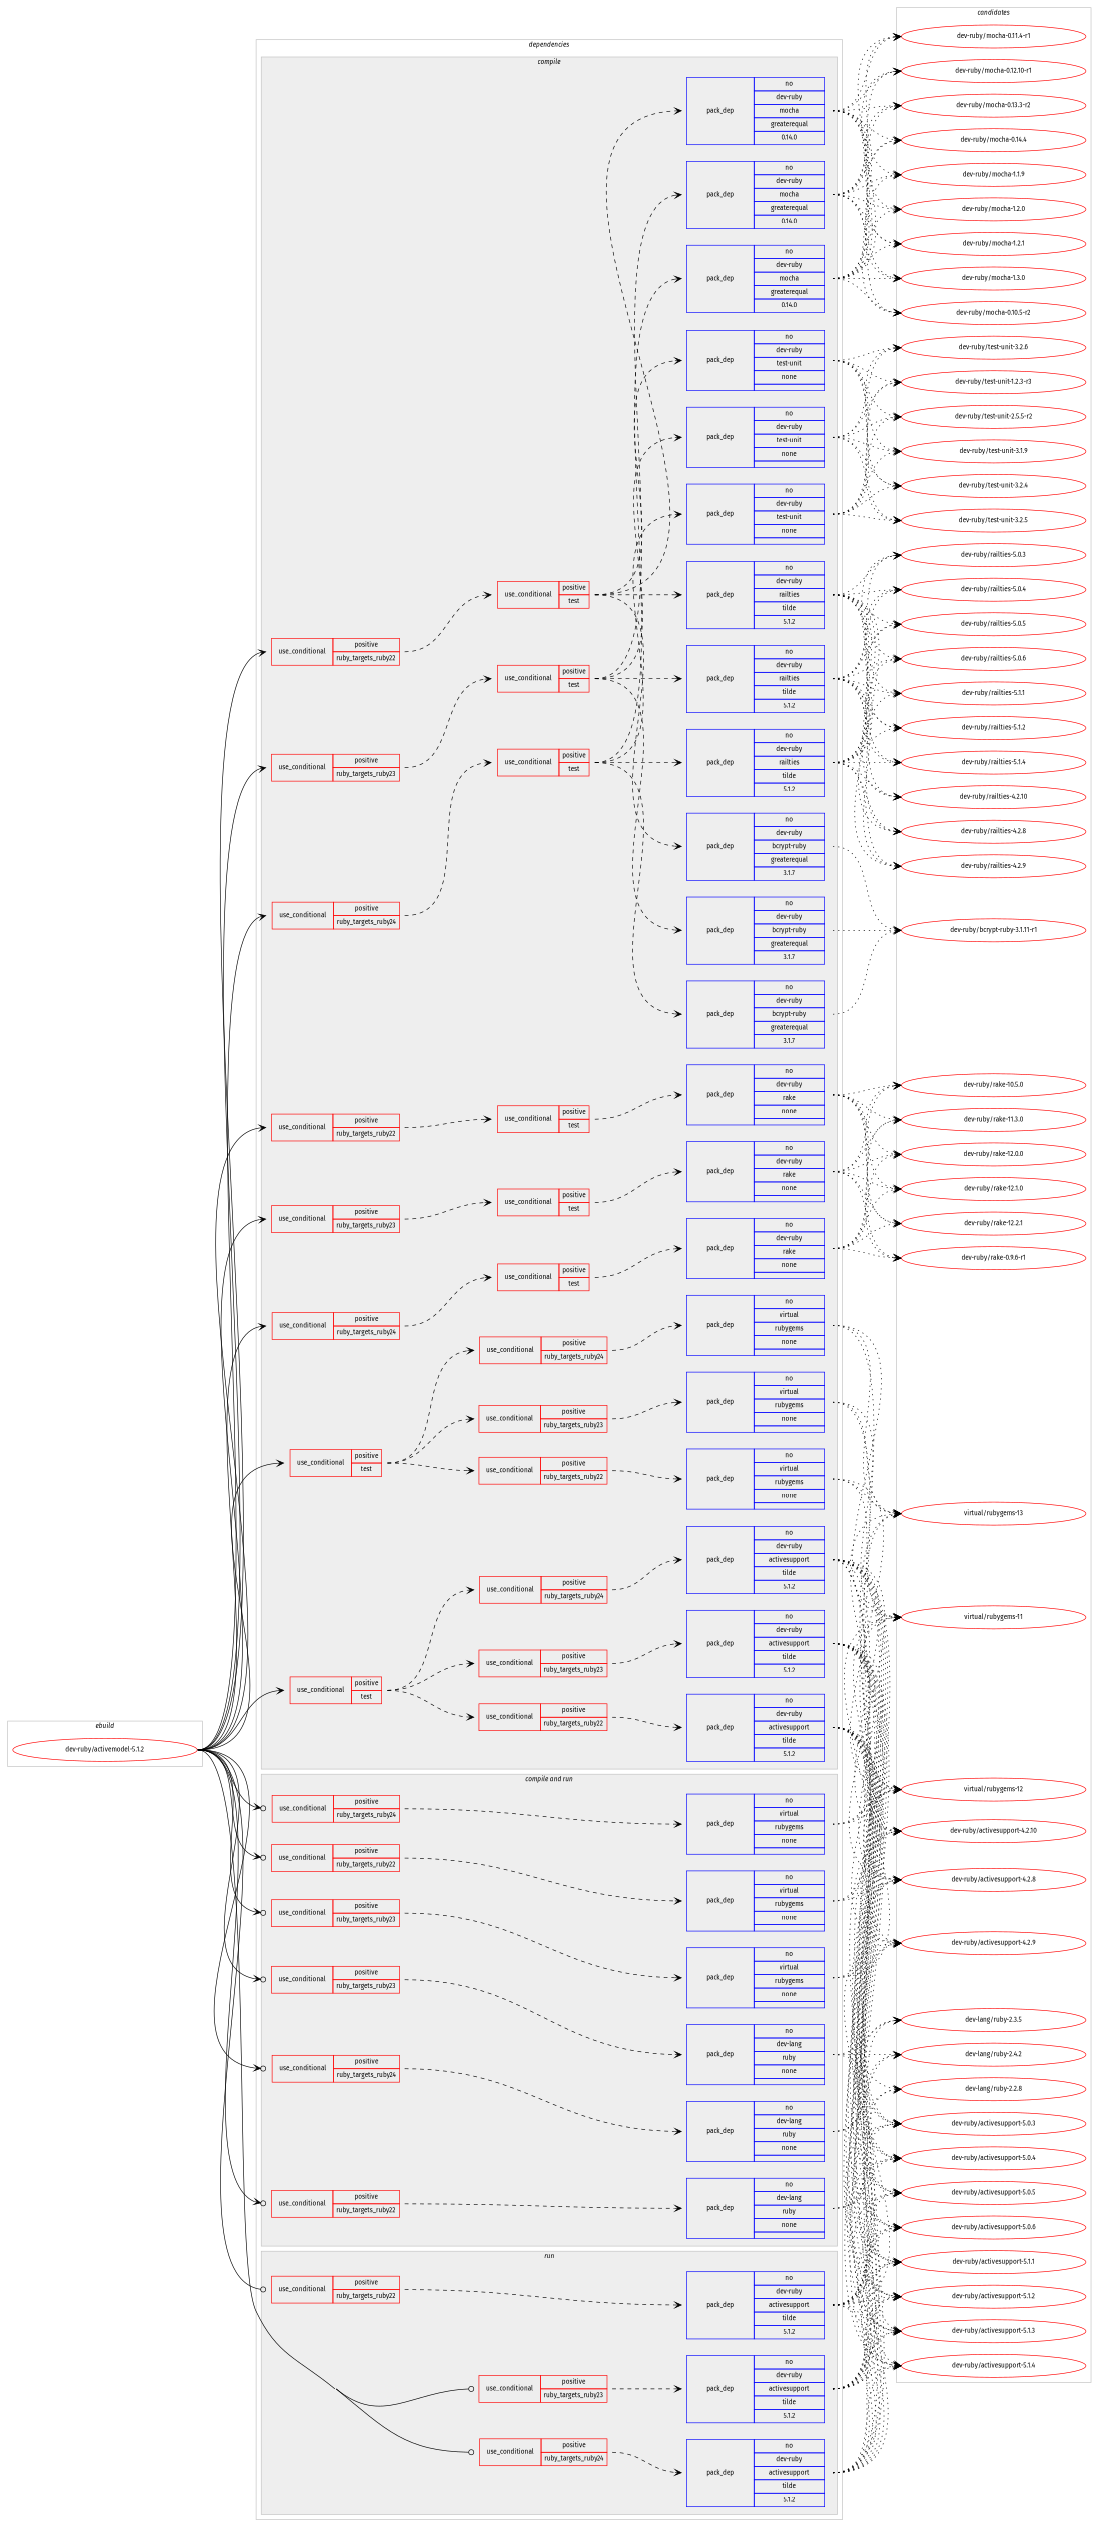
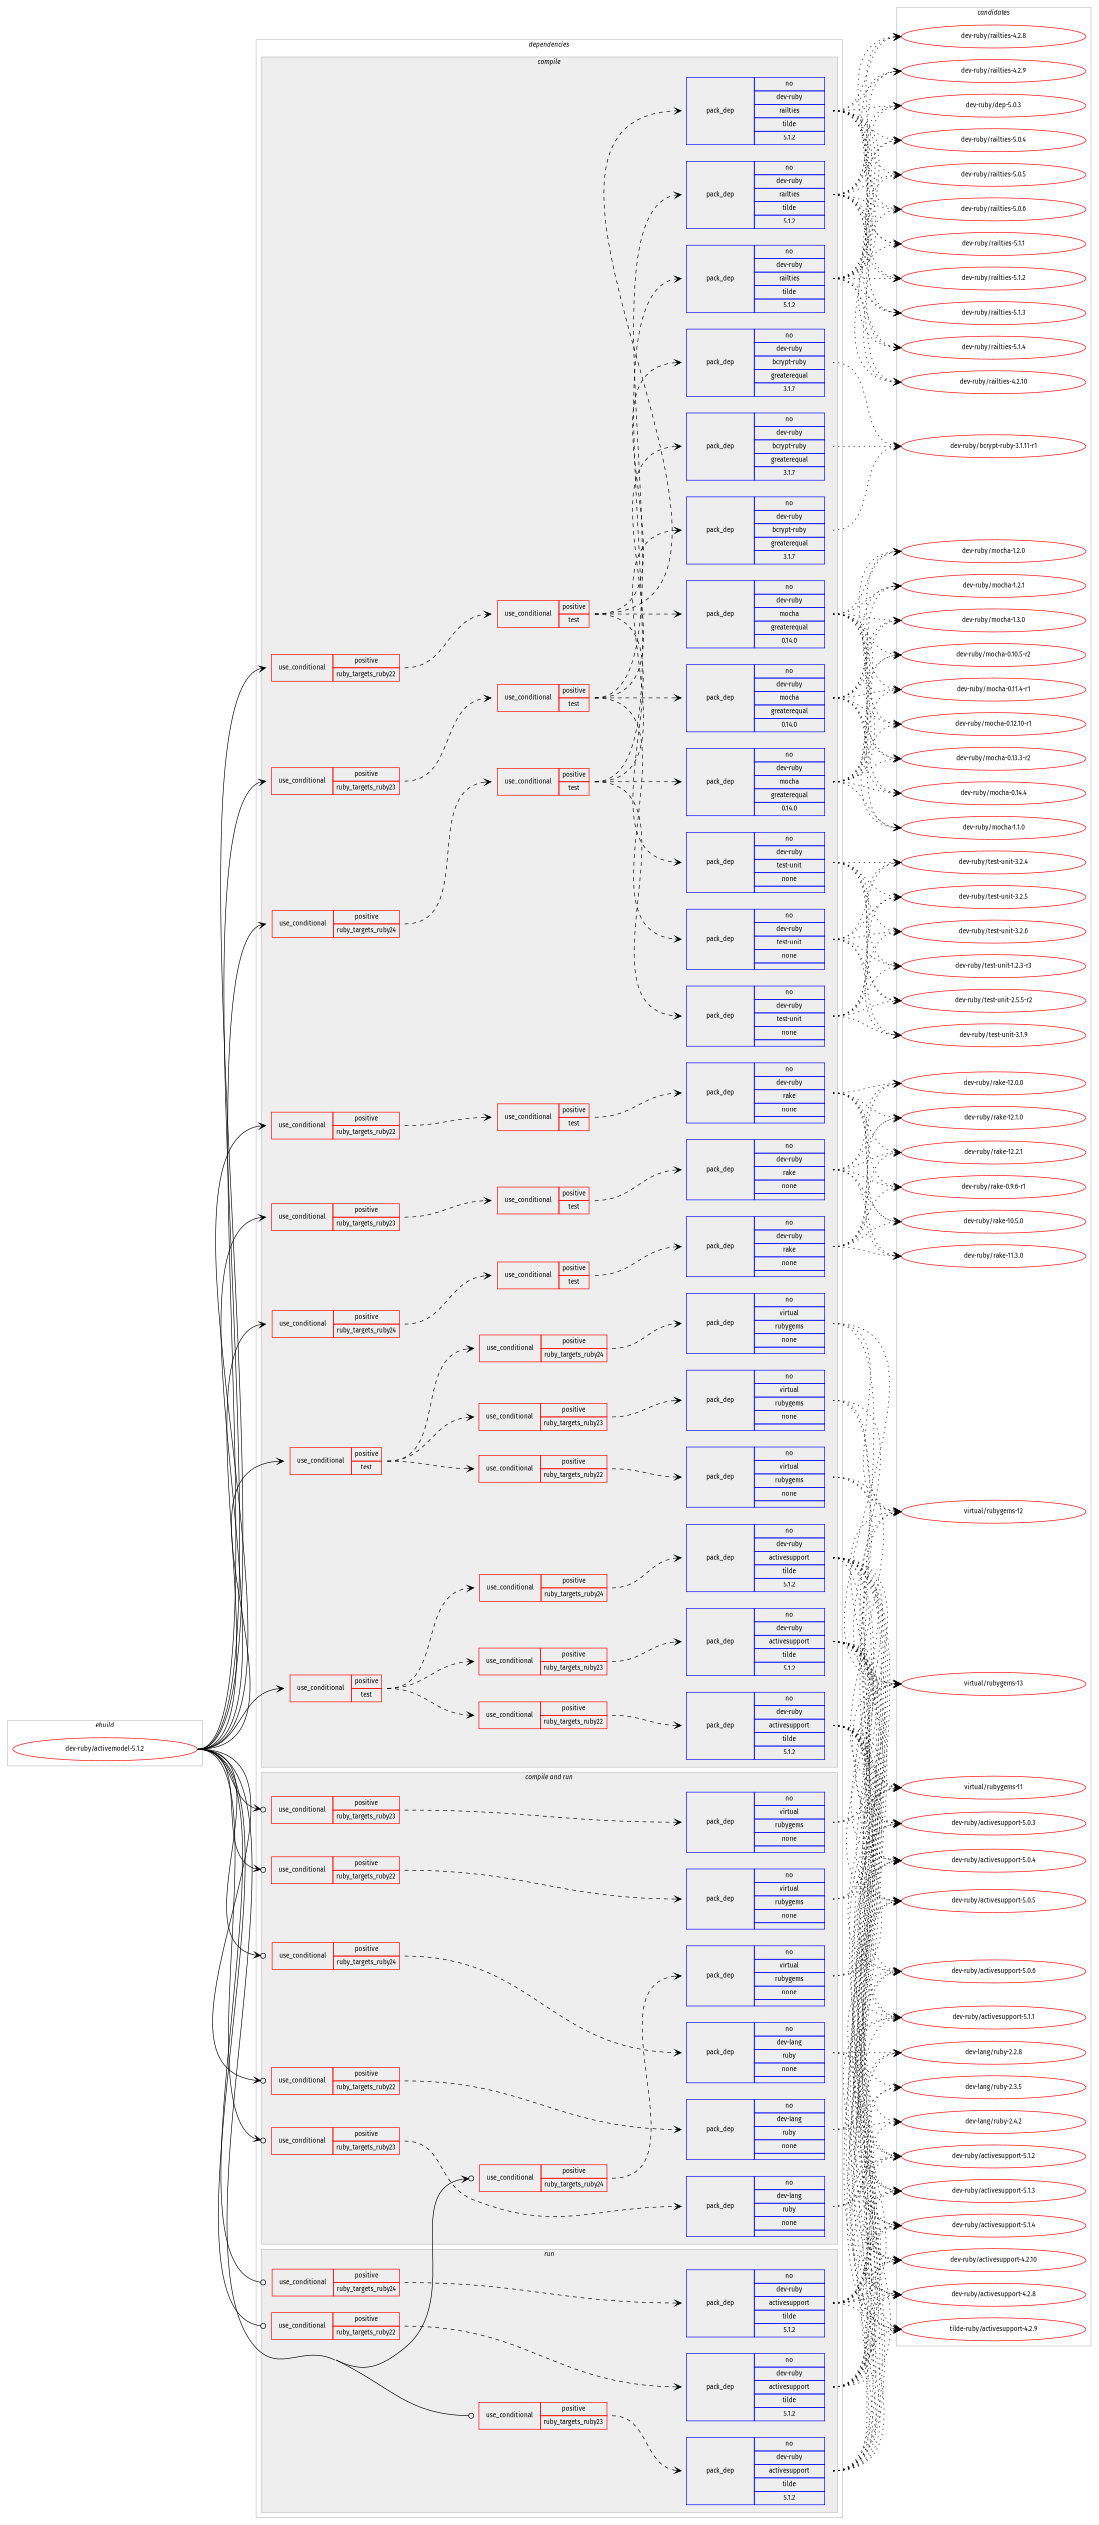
(994, 175) -> (994, 828)
none -> (994, 313)
(994, 555) -> (994, 106)
(994, 1943) -> (994, 2329)
